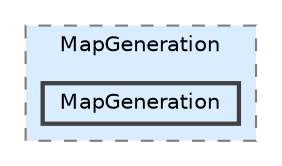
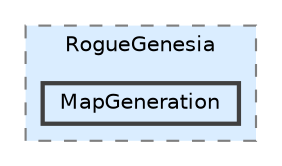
(141, 46) -> (141, 46)
